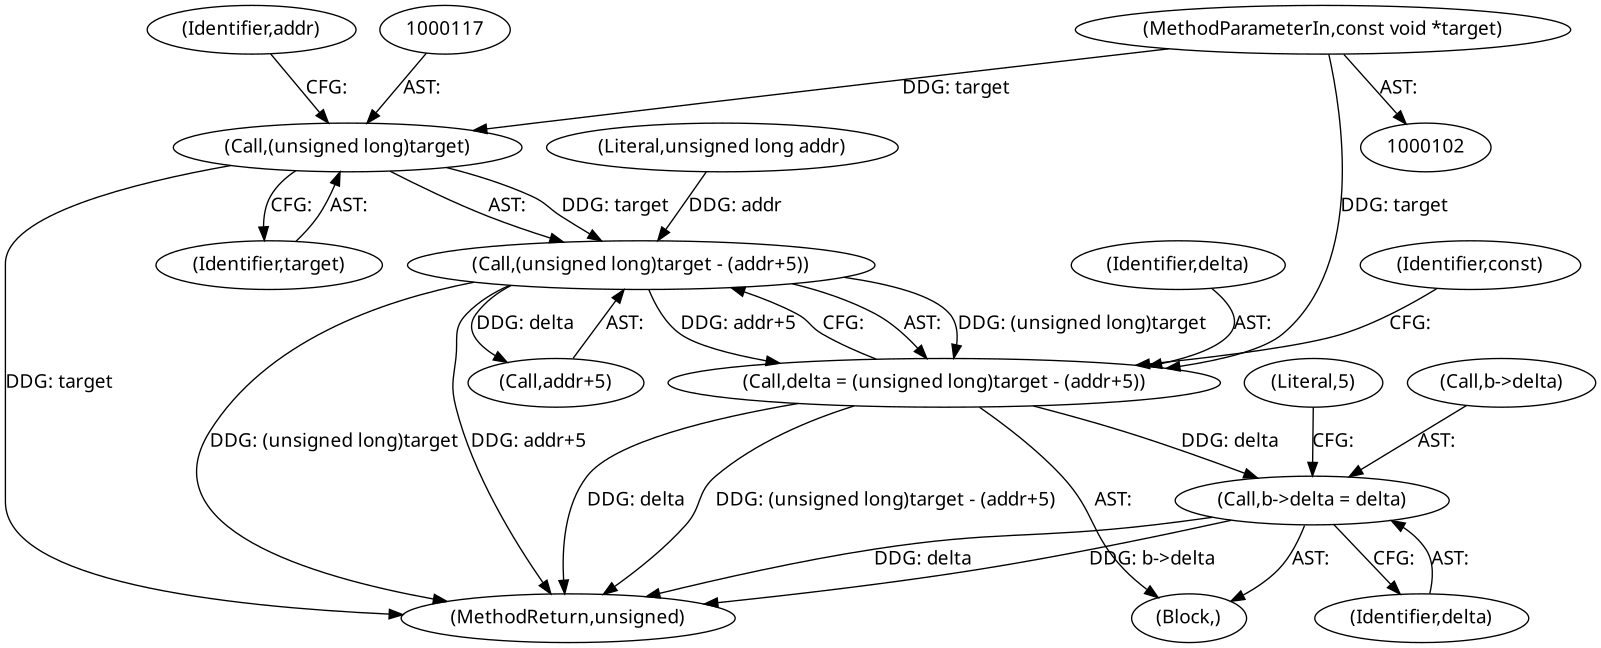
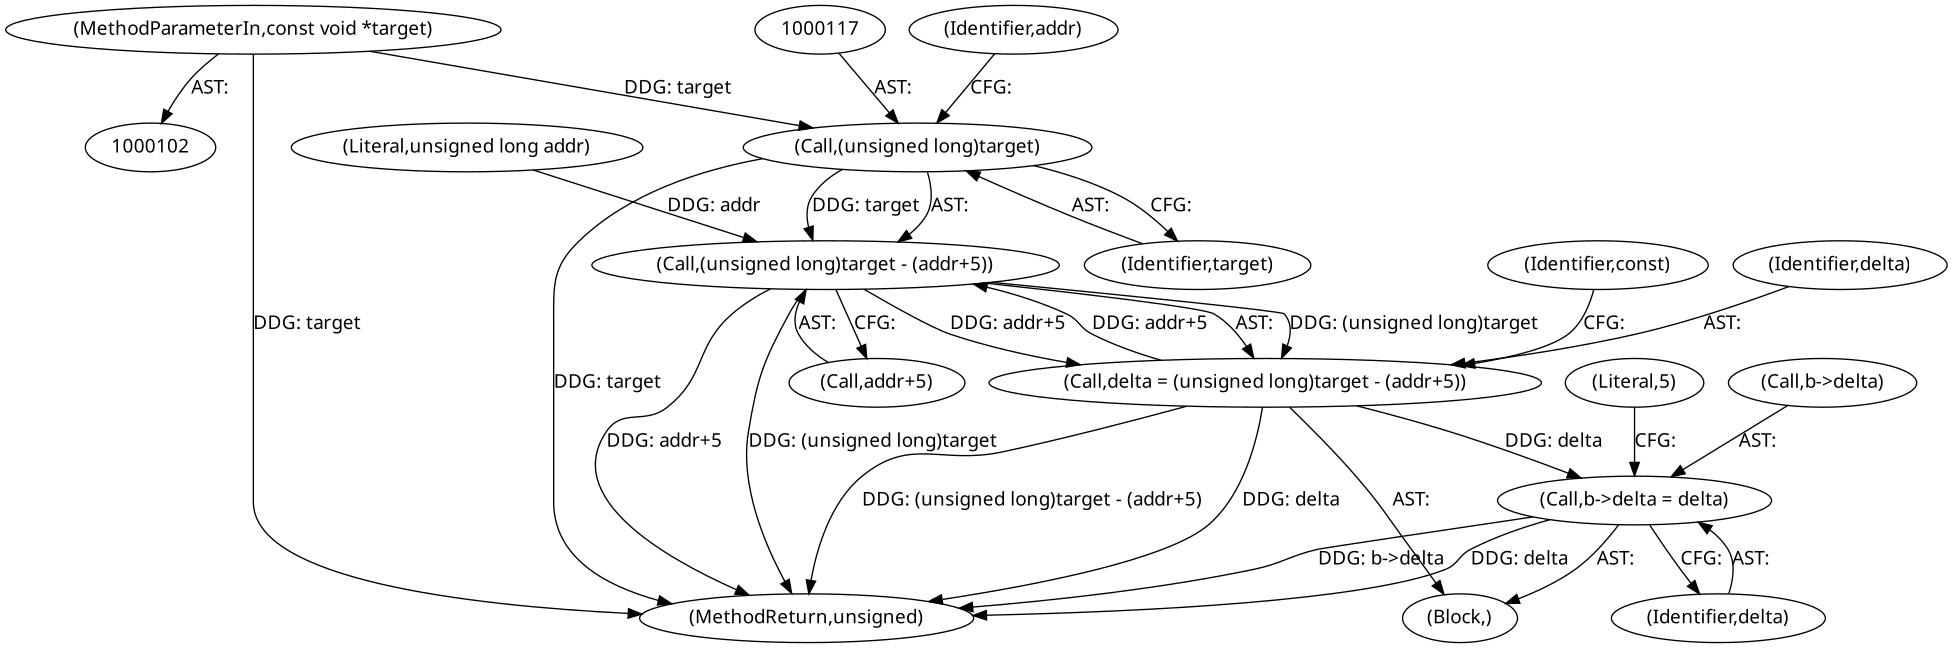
(1331, 255) -> (253, 483)
(526, 324) -> (878, 324)
(846, 324) -> (1150, 324)
